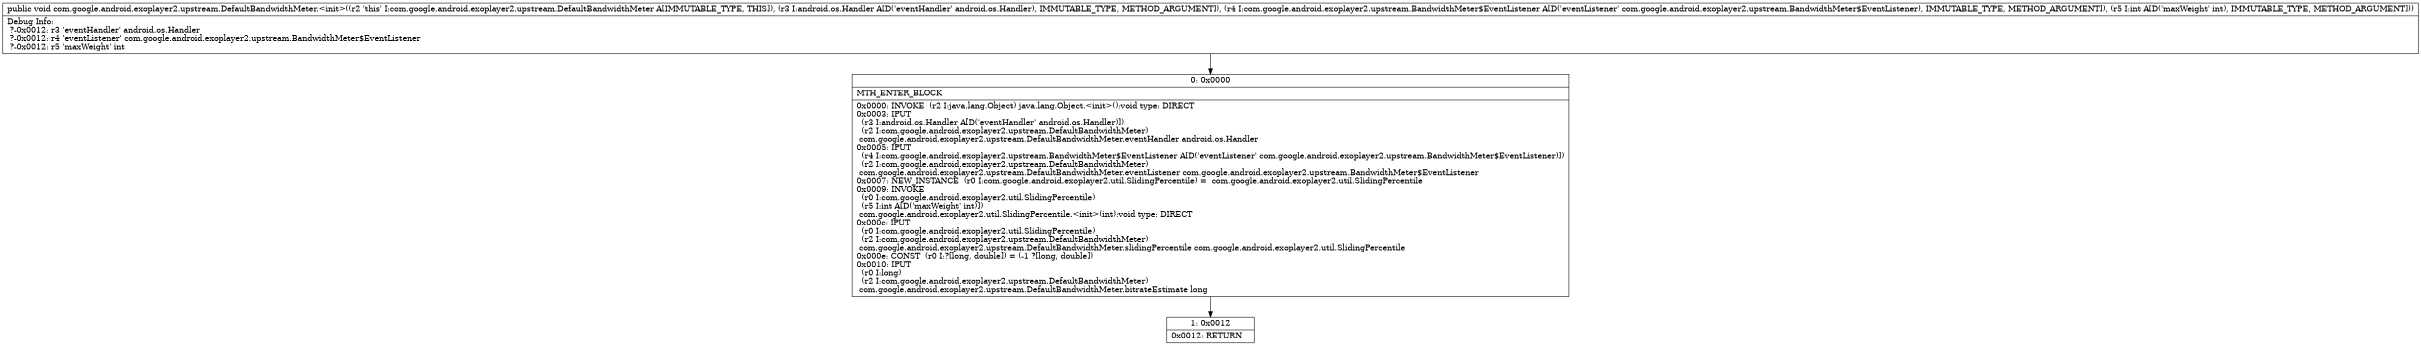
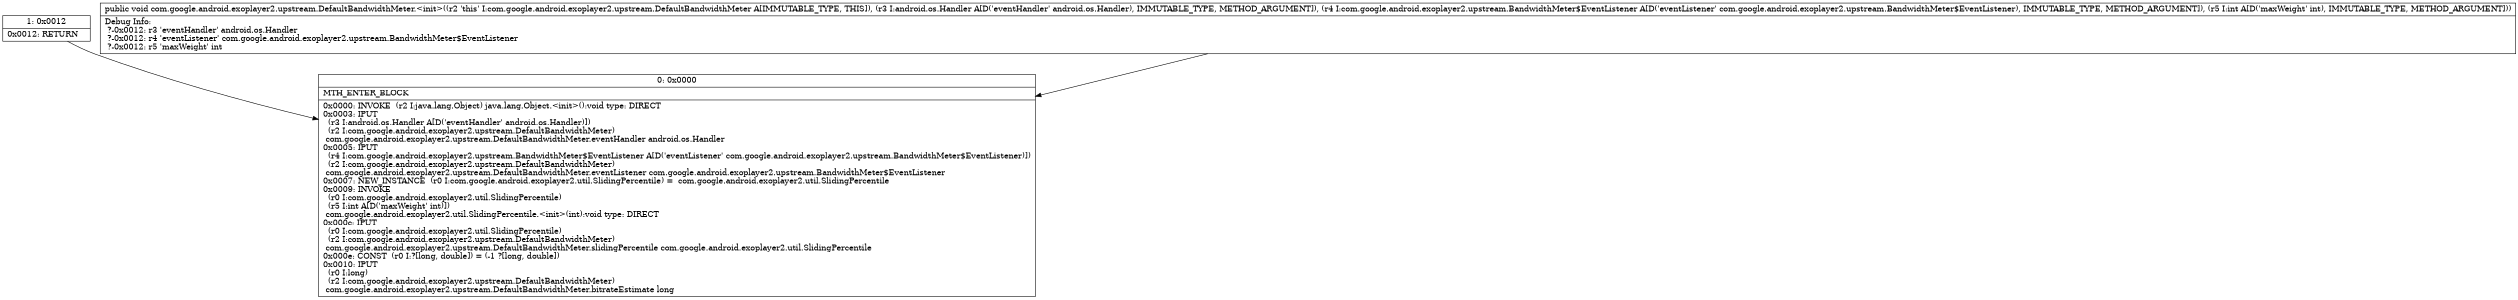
(1211, 304) -> (189, 85)
